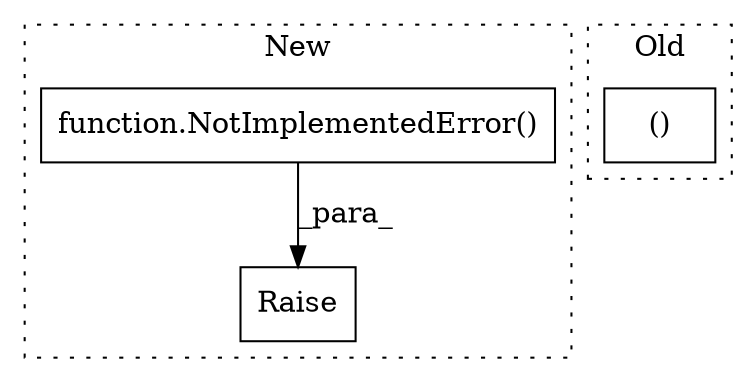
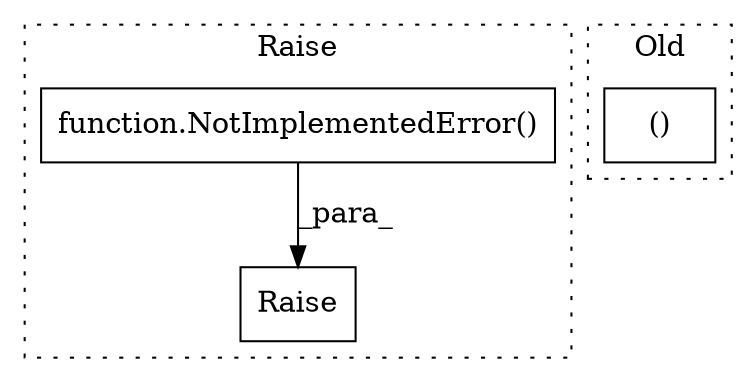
(298, 48) -> (298, 48)
